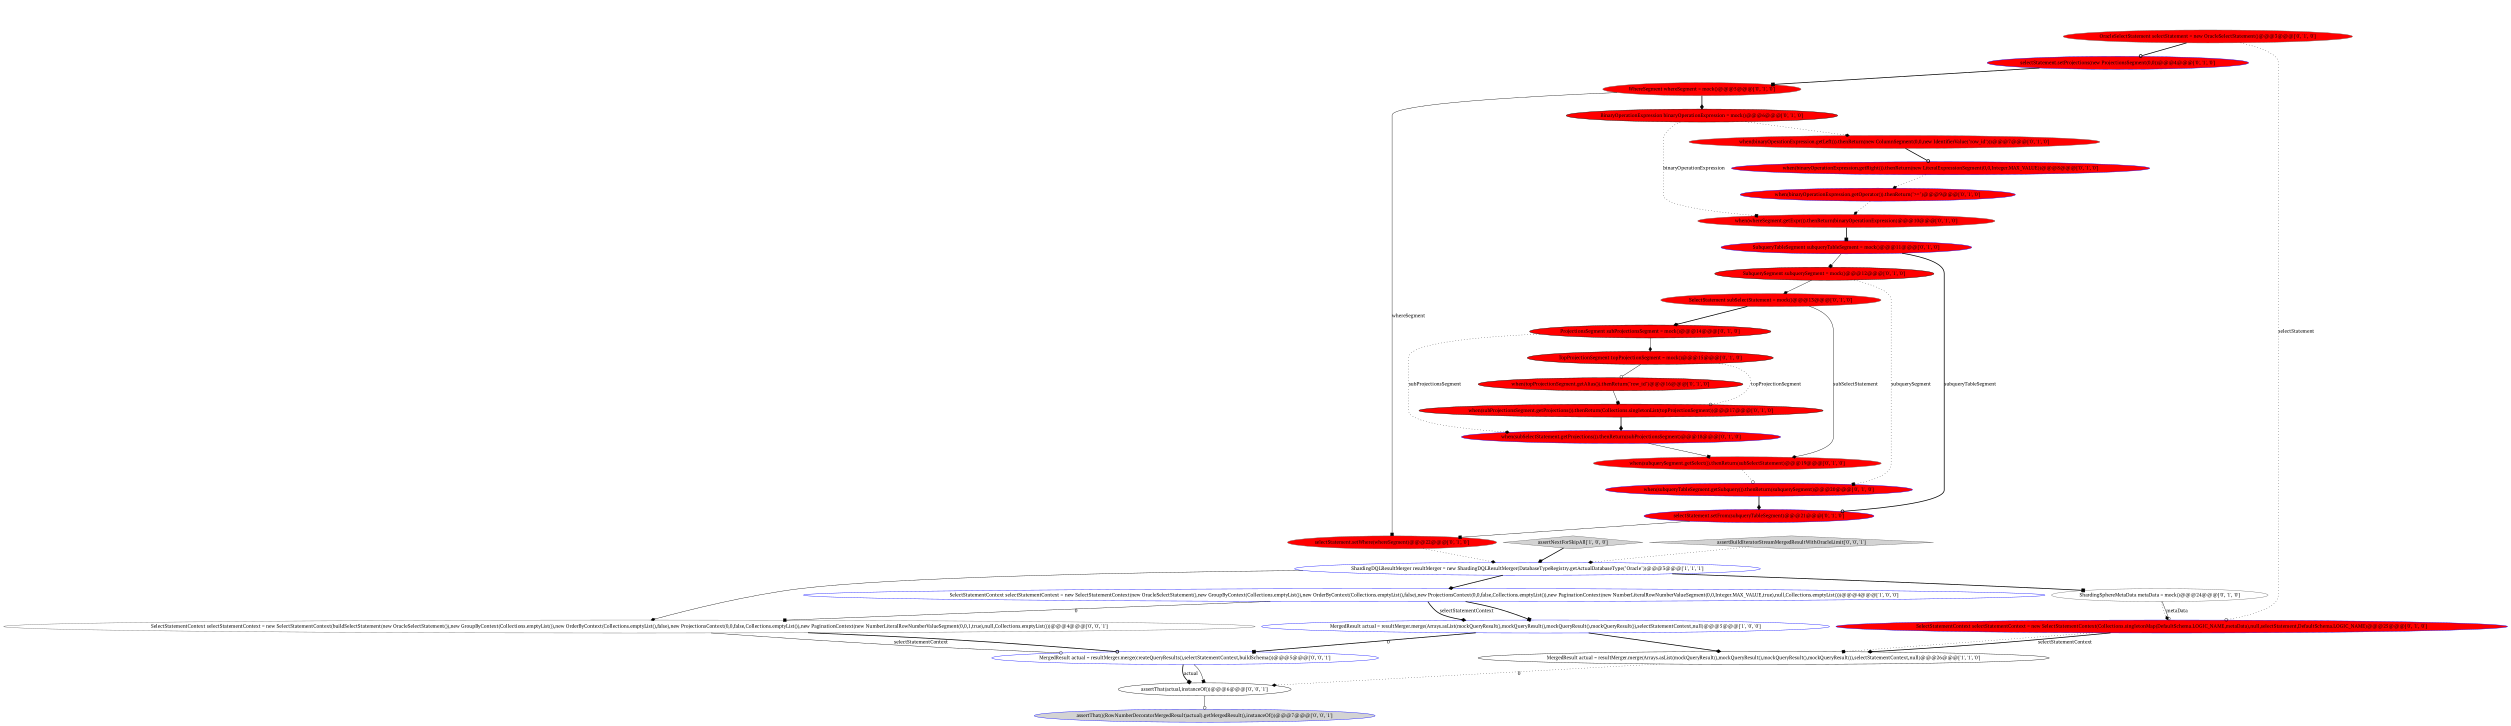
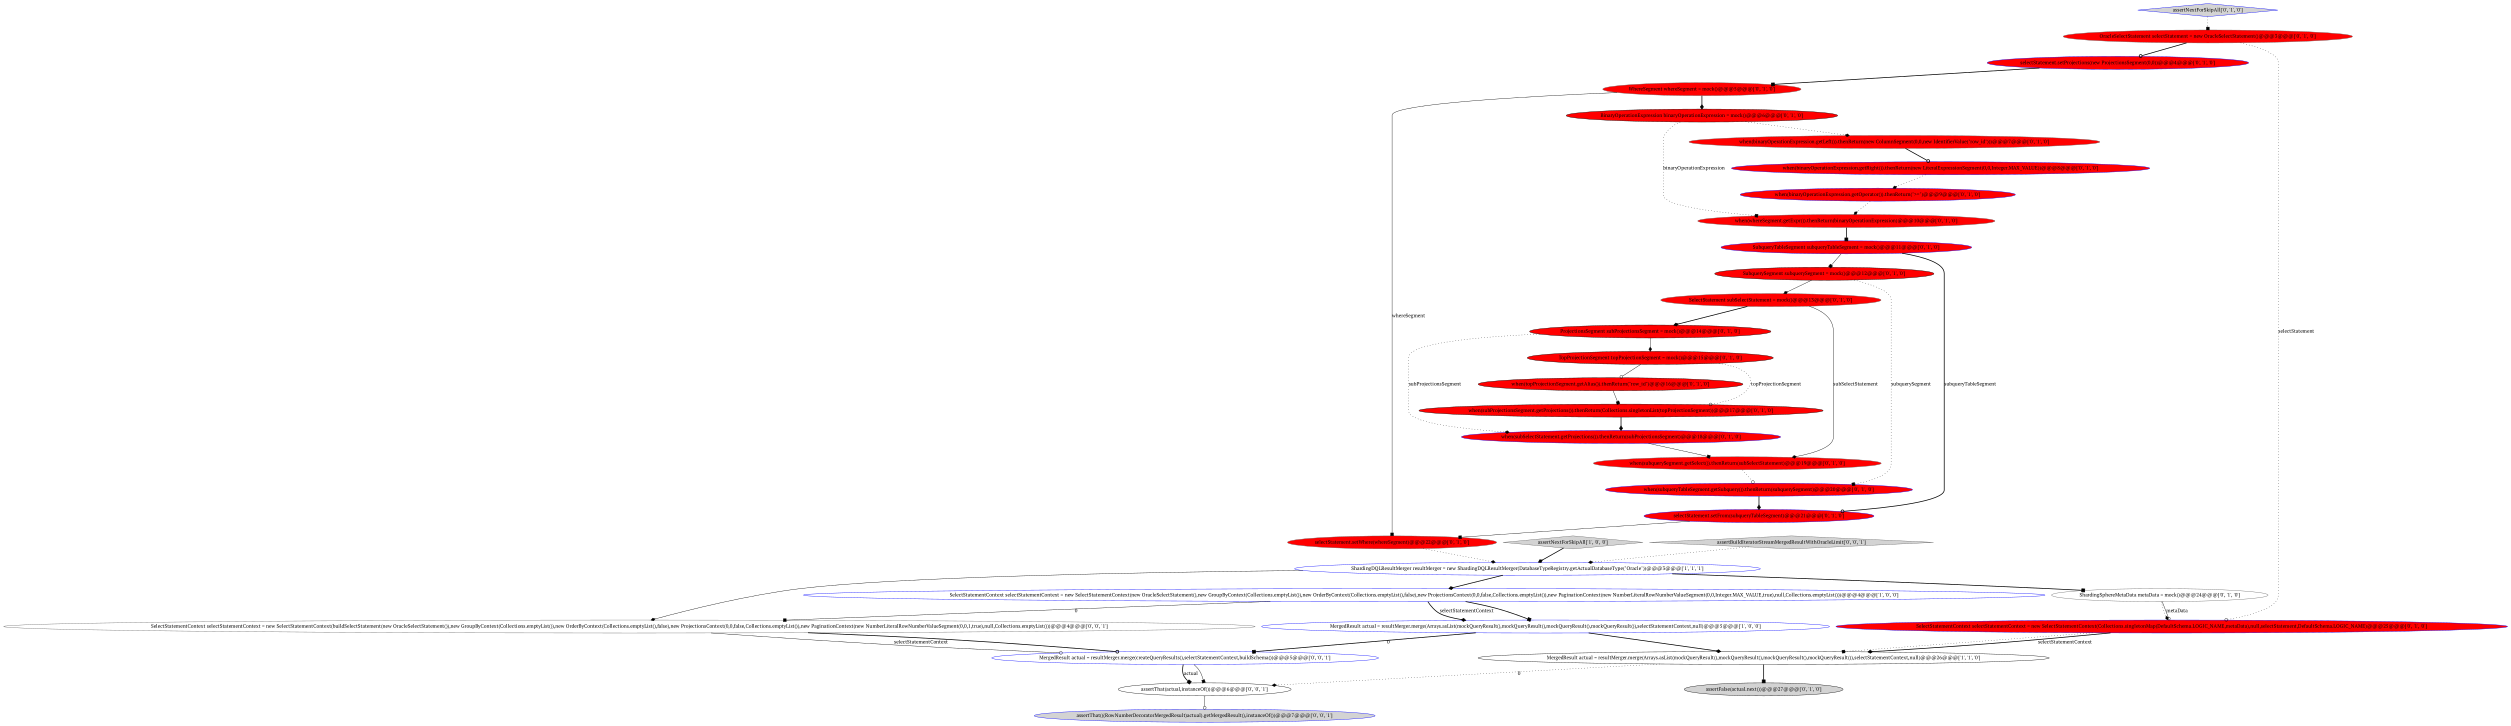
none -> (2208, 10)
none -> (1764, 689)
